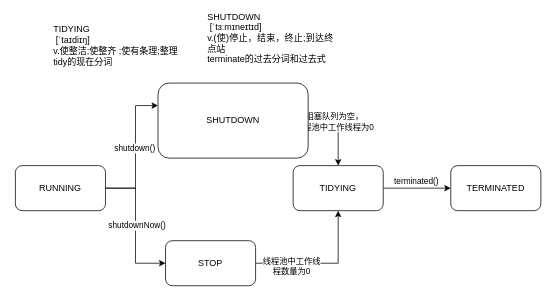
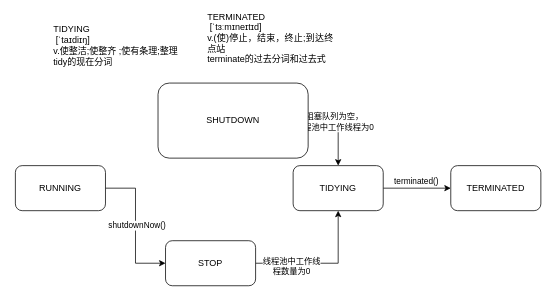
(270, 38) -> (270, 38)
(135, 137) -> none
